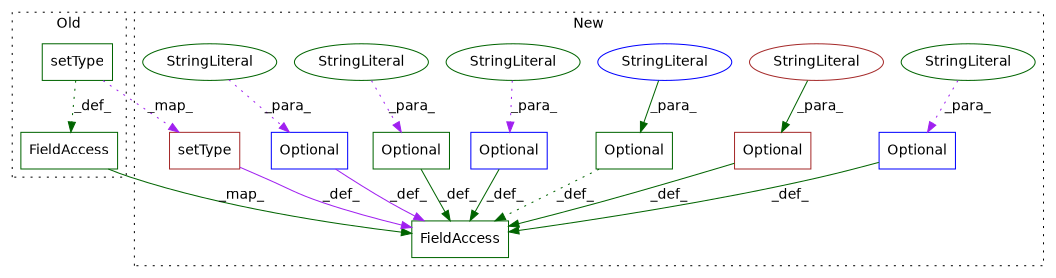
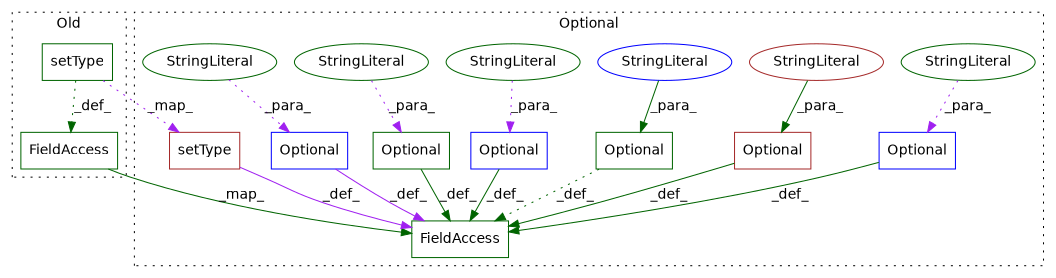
(589, 24) -> (589, 24)
